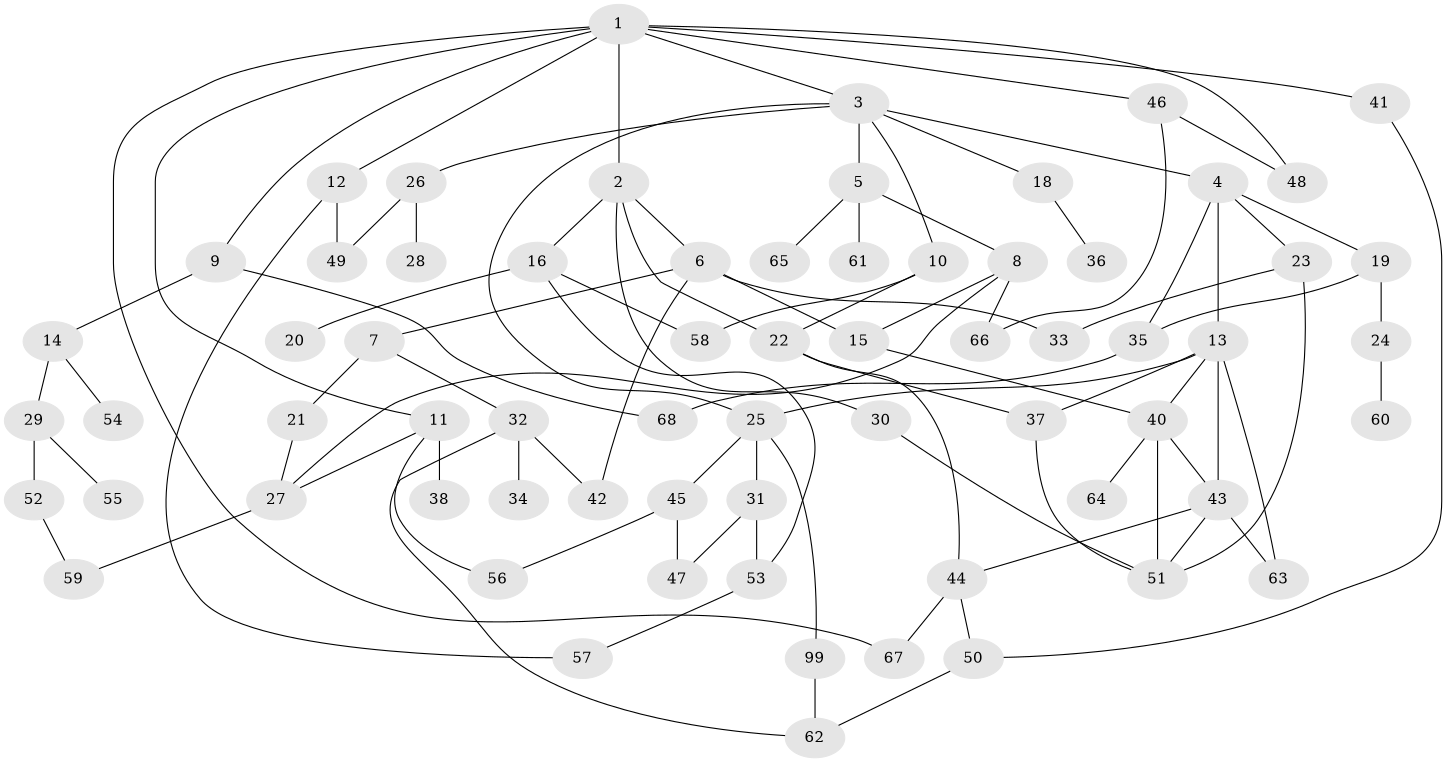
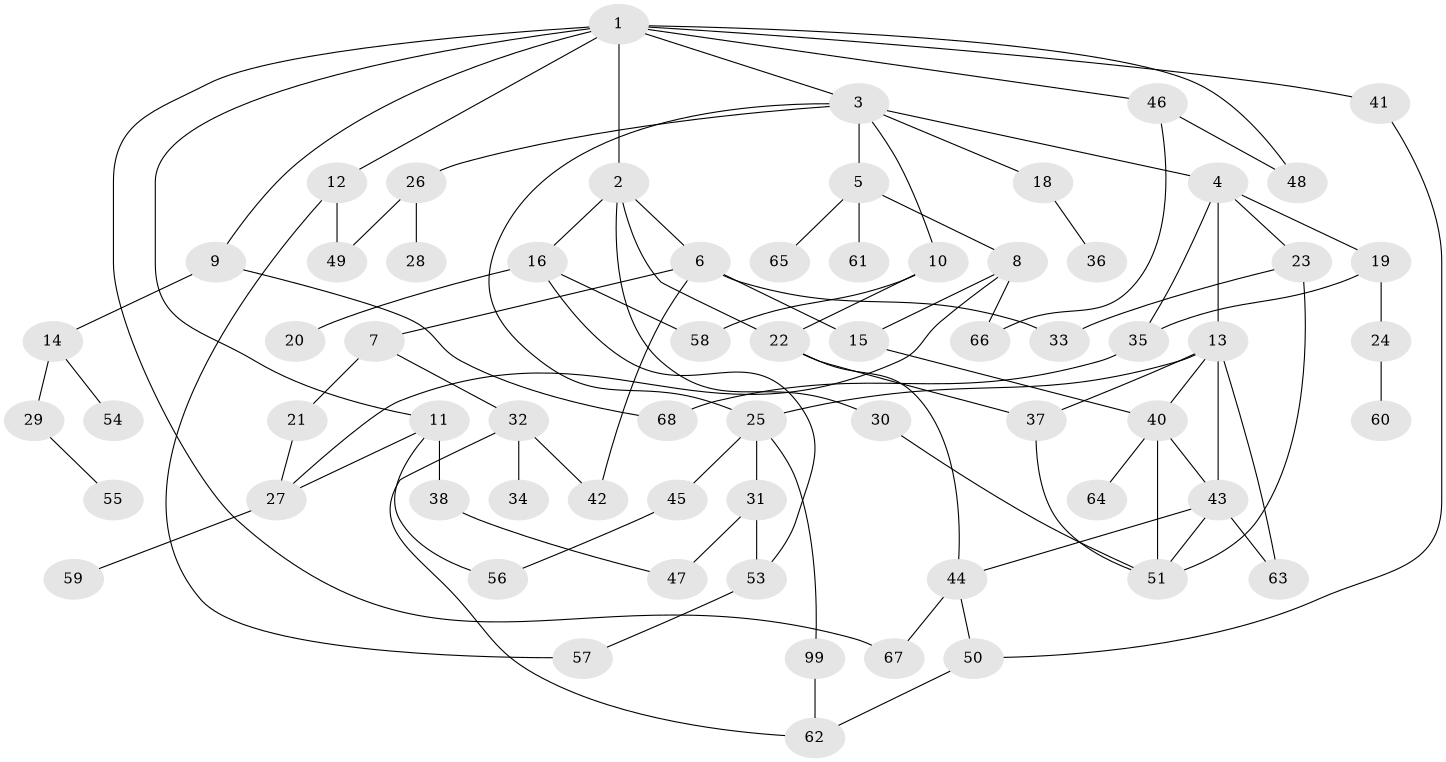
(34, 500) -> none
(677, 540) -> (555, 545)
